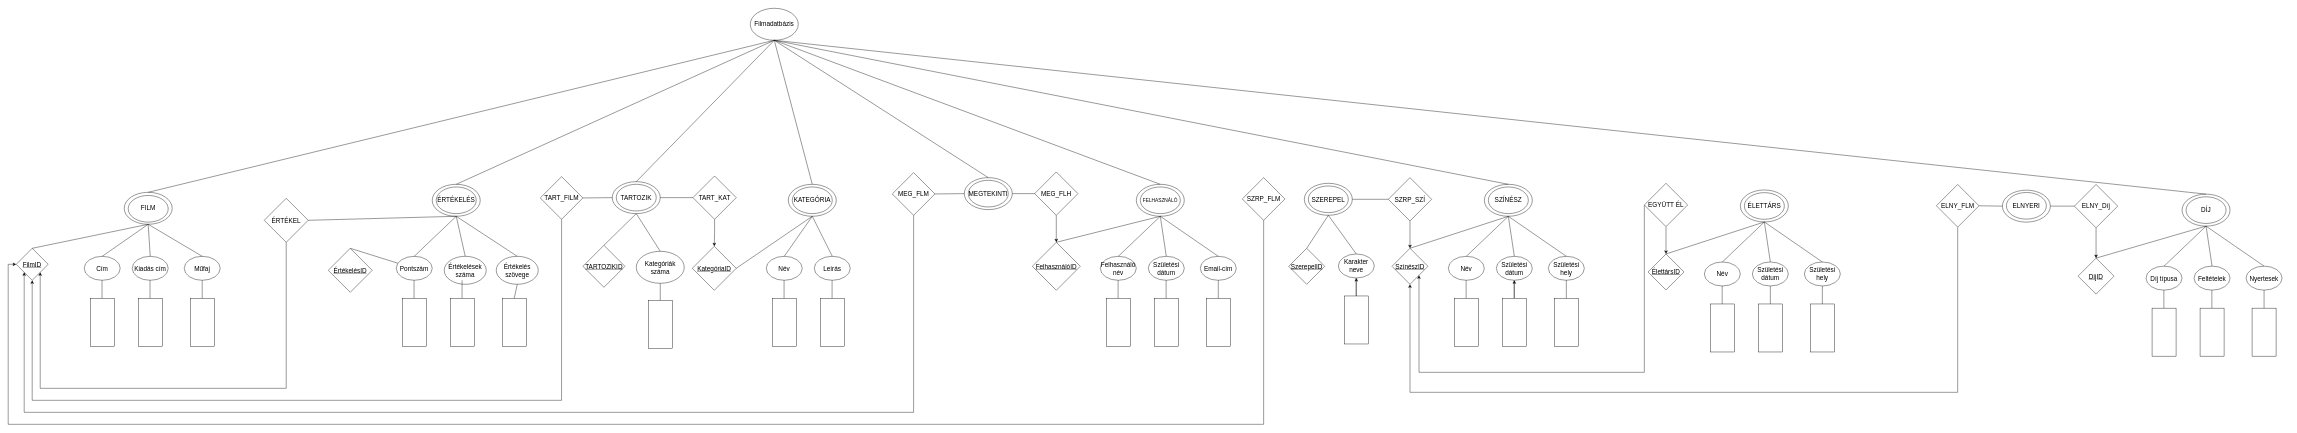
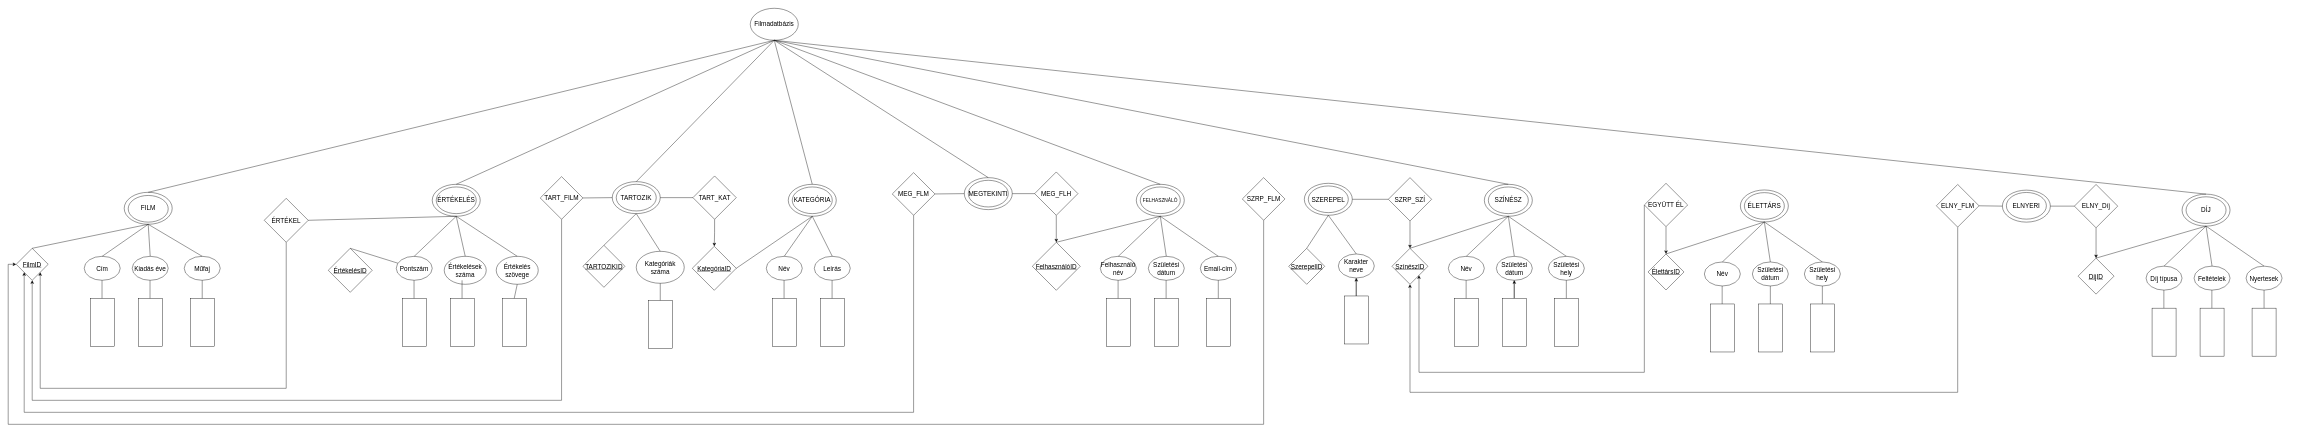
(150, 268) -> (150, 268)
